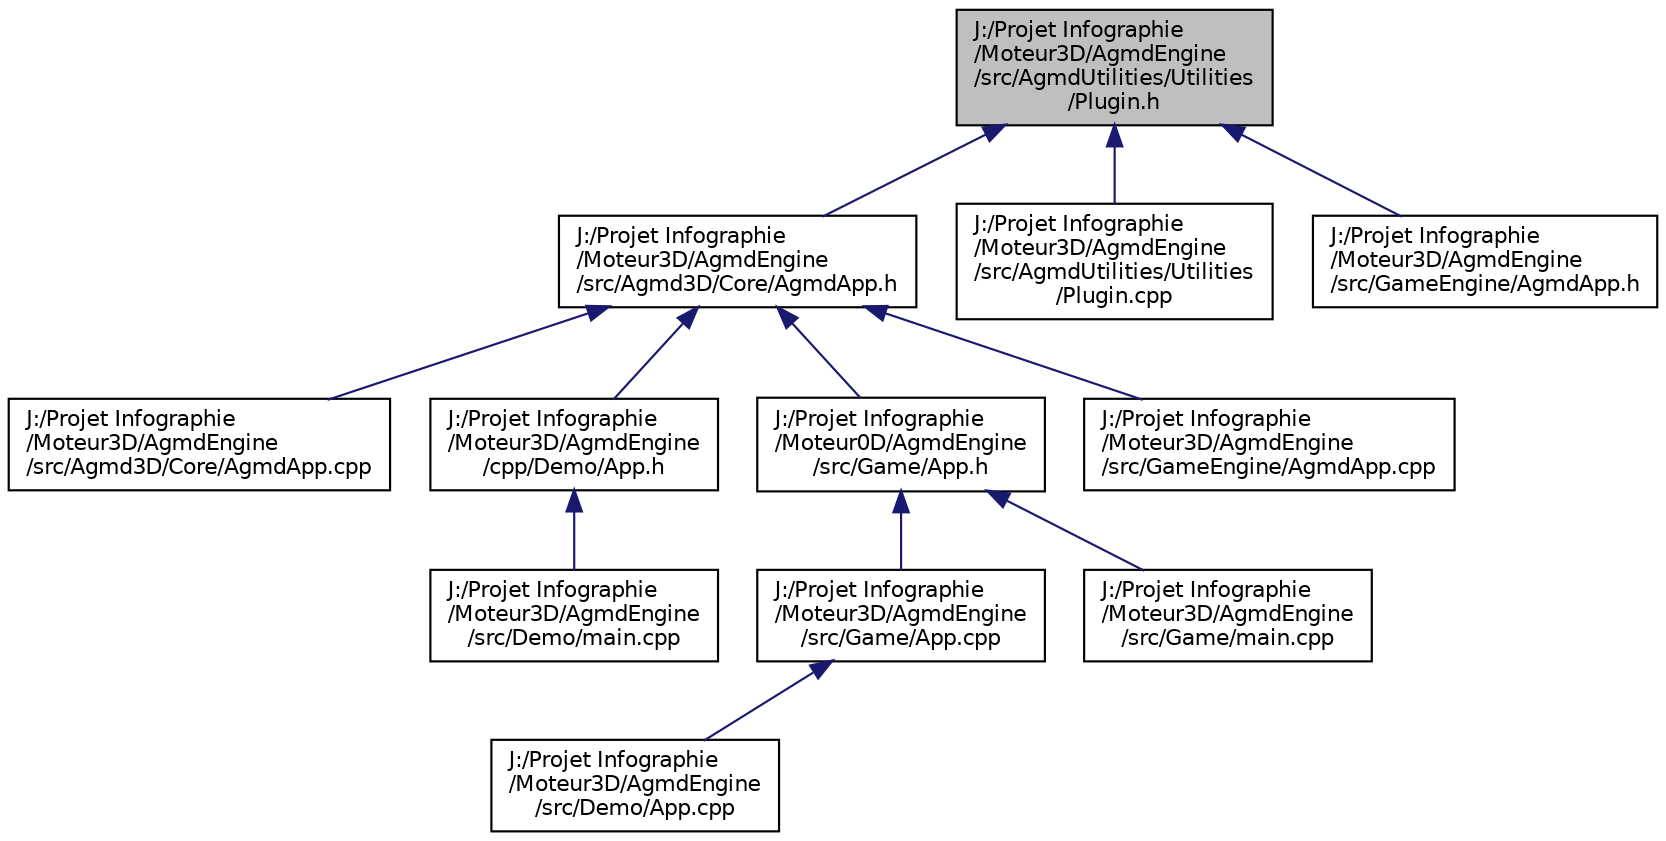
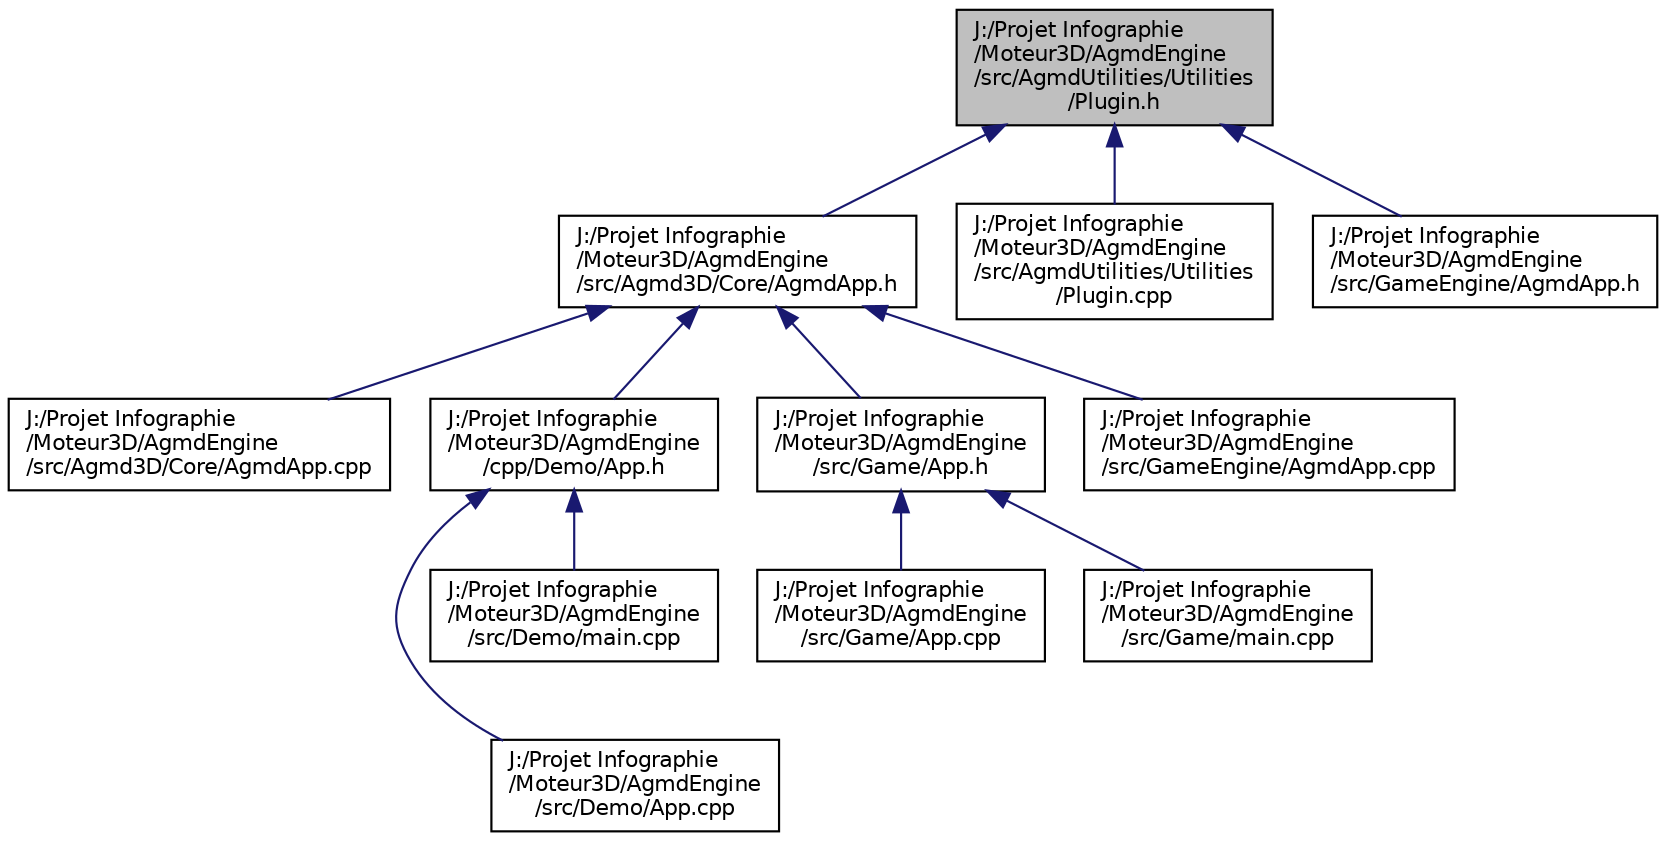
(901, 445) -> (901, 445)
(758, 707) -> (398, 632)
